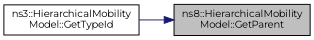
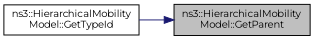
(242, 20) -> (242, 20)
